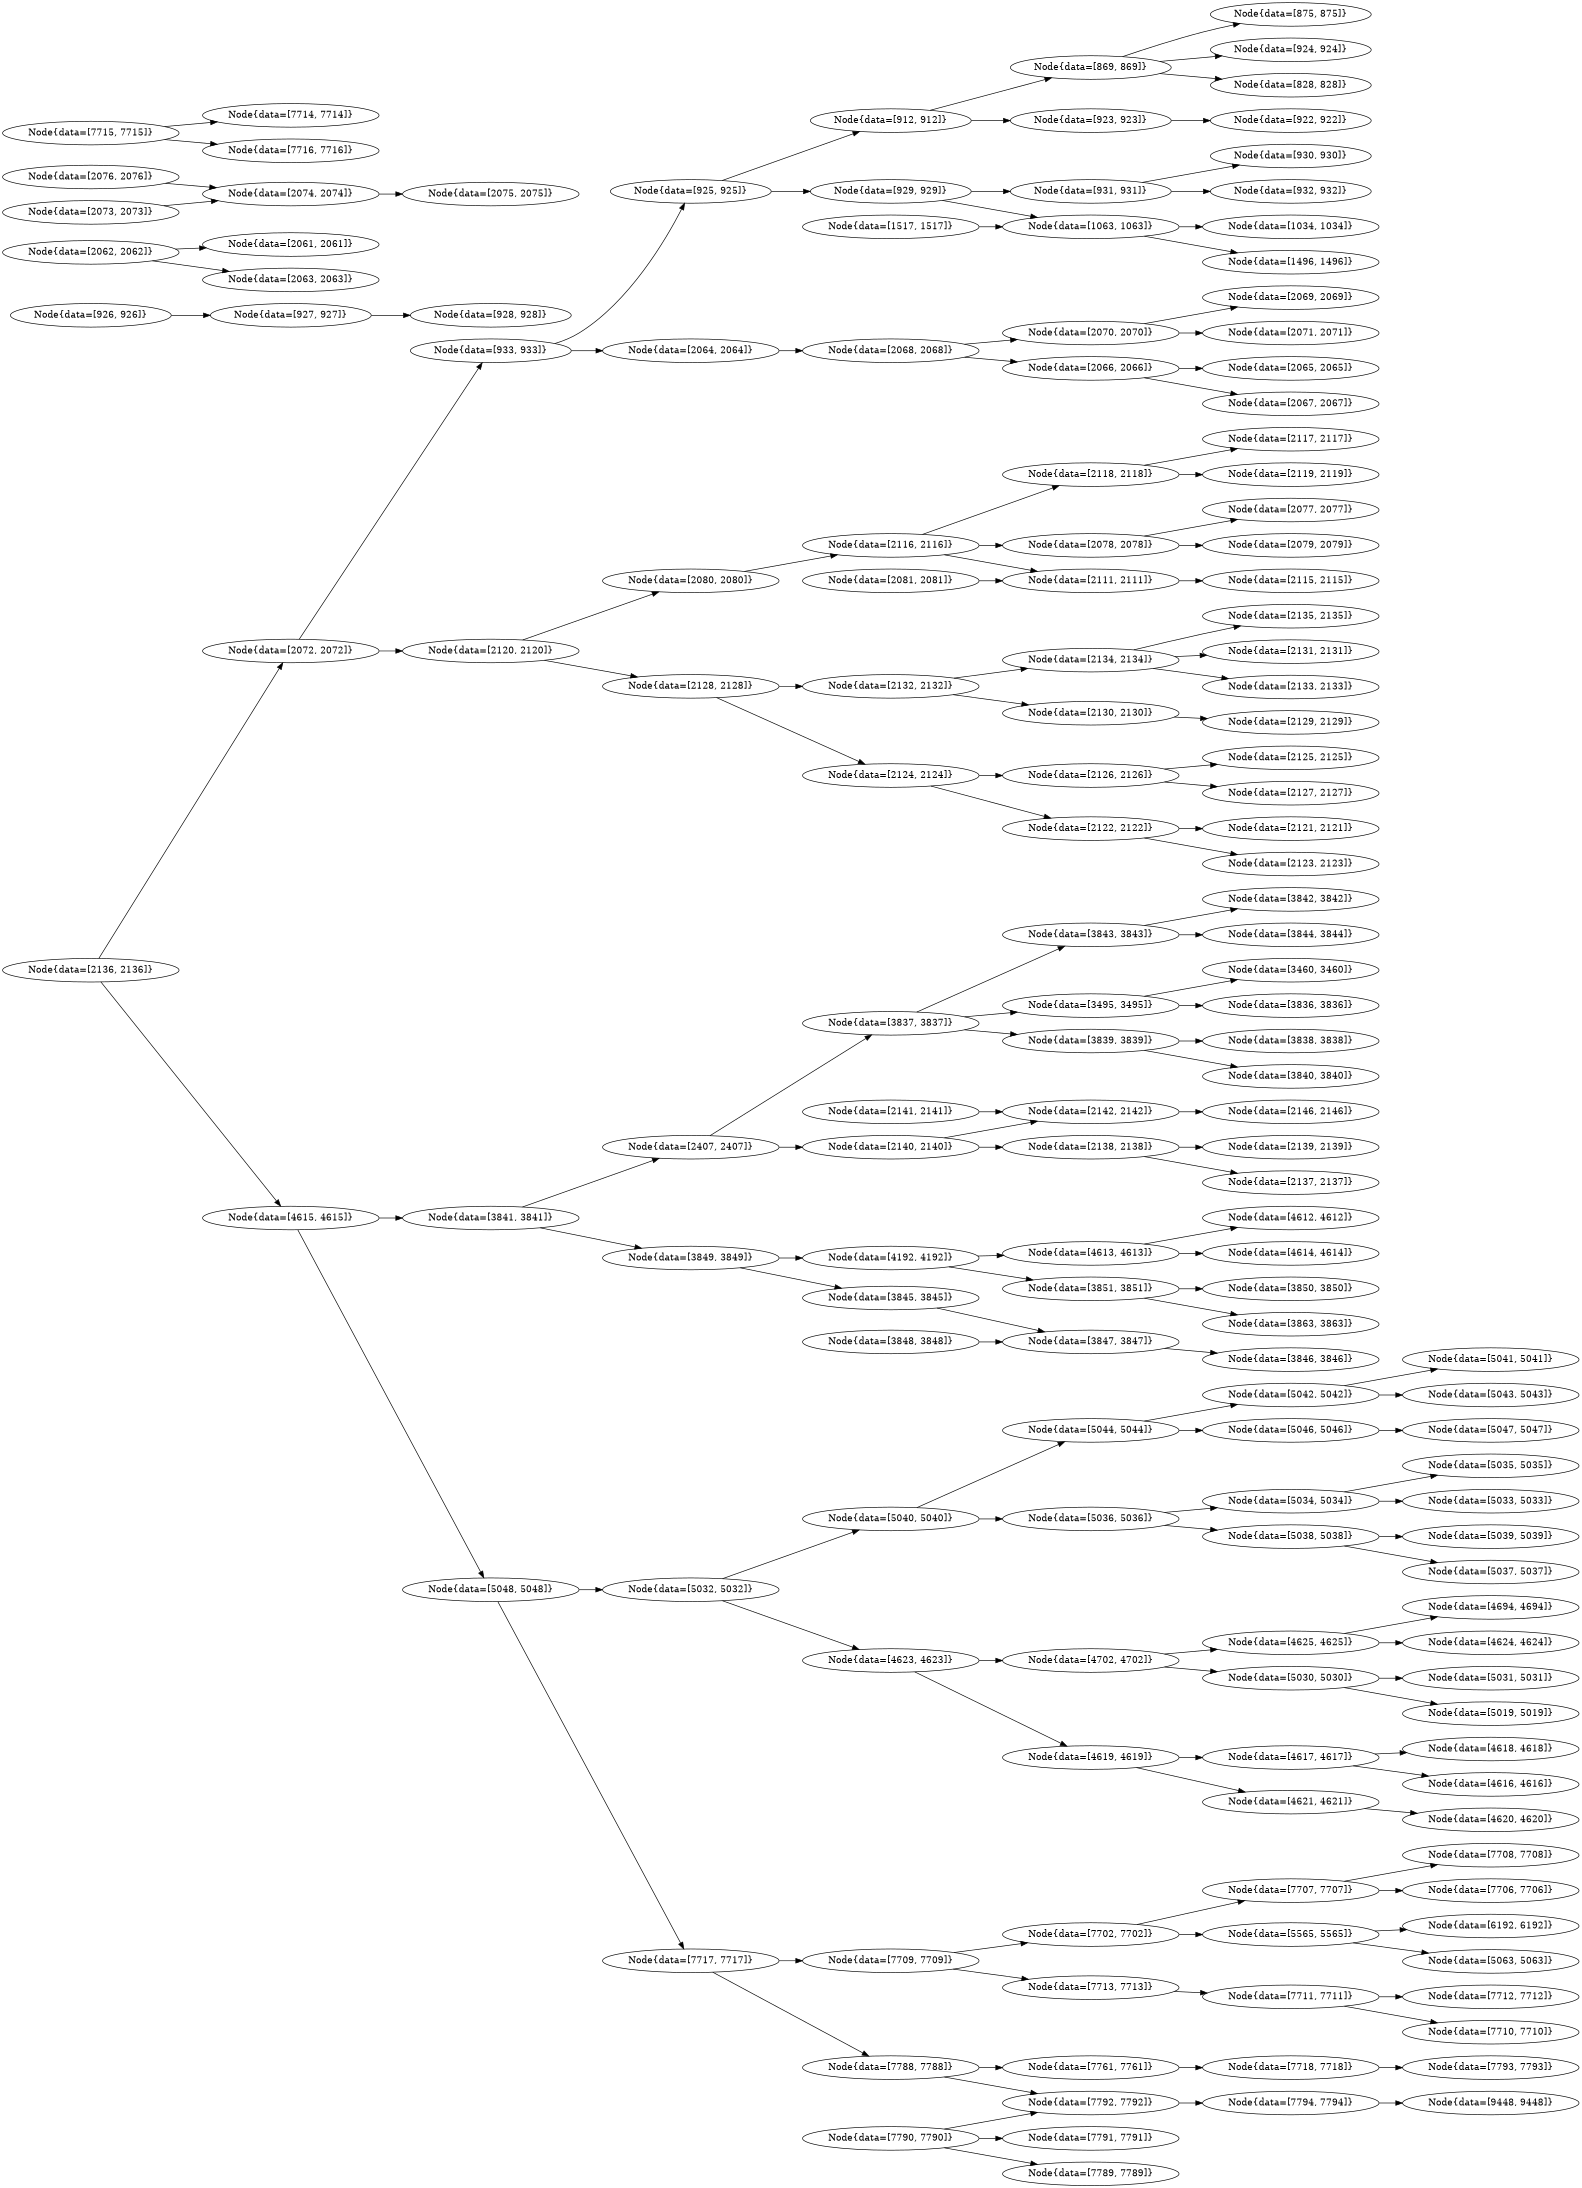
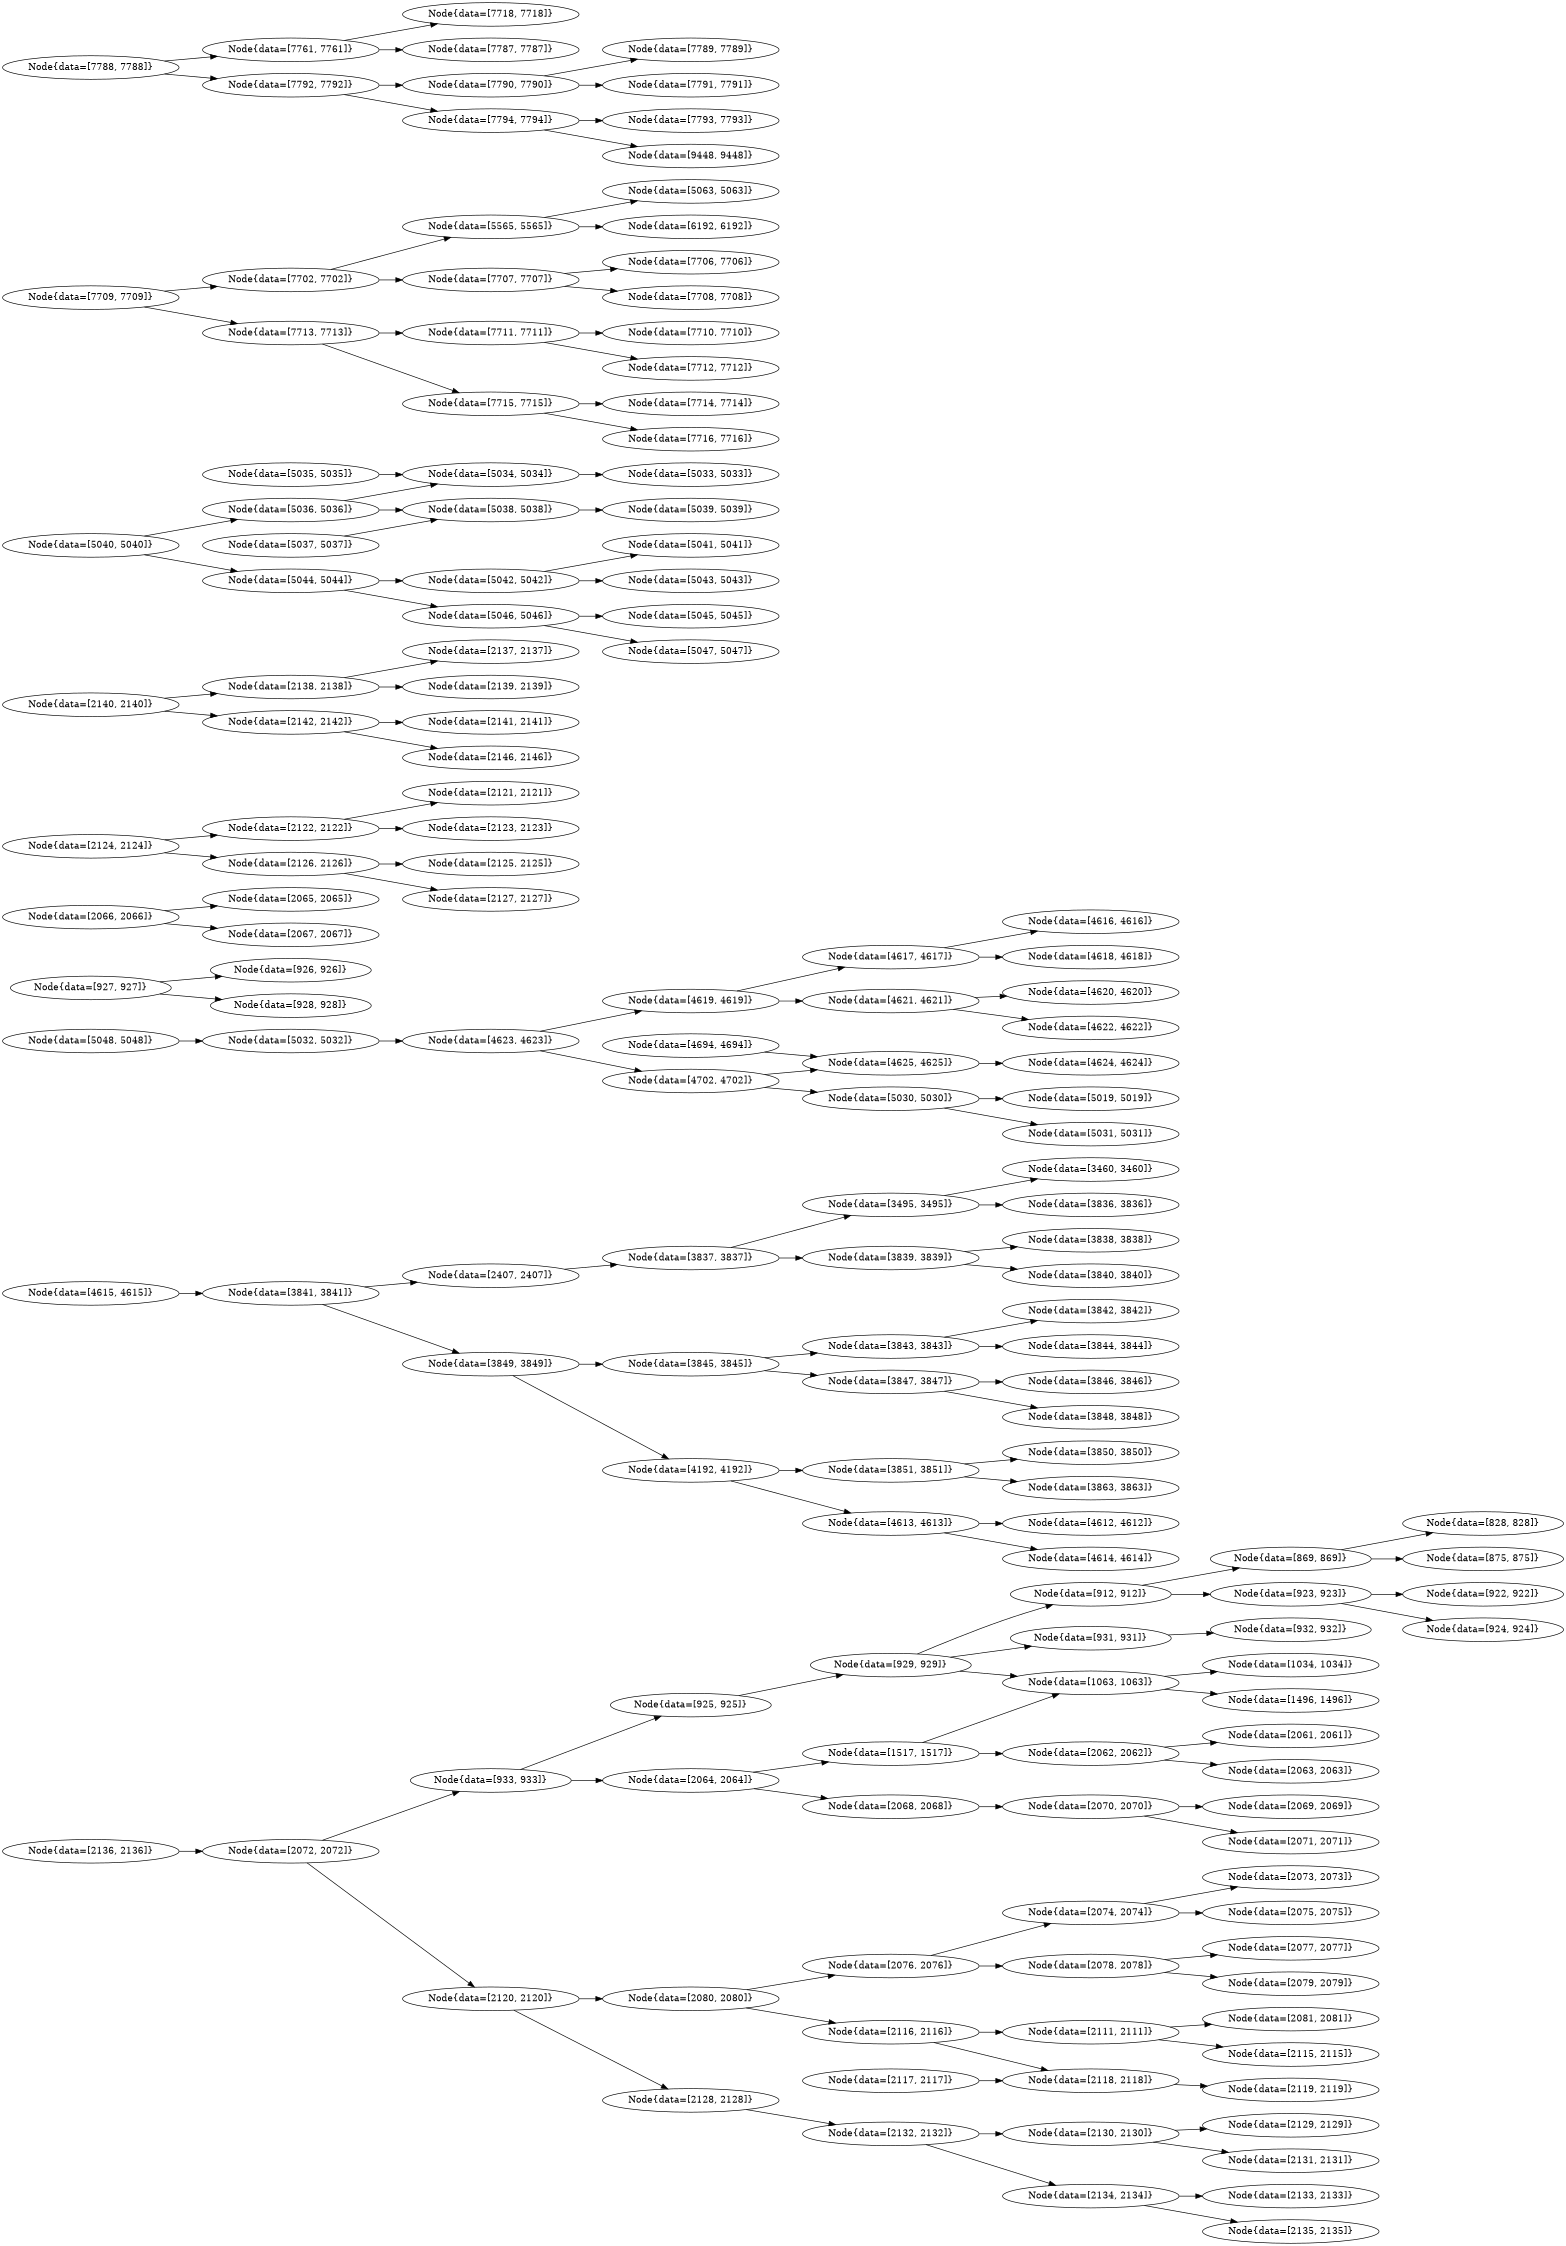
none -> (491, 50)
(1187, 59) -> (1384, 1611)
(1291, 156) -> none
(788, 157) -> (981, 1628)
(188, 204) -> (1188, 1896)
(187, 315) -> (188, 979)
(988, 359) -> none
none -> (388, 367)
(1188, 457) -> (987, 2081)
(987, 545) -> (987, 1966)
(987, 581) -> (1187, 2026)
none -> (691, 616)
(1187, 656) -> (1188, 2147)
(788, 730) -> none
(988, 980) -> (788, 1356)
none -> (1091, 1028)
(189, 1091) -> none
(987, 1112) -> (387, 722)
(787, 1147) -> none
(987, 1342) -> (988, 1399)
(389, 1401) -> none
(1388, 1484) -> (387, 475)
(1388, 1554) -> (388, 528)
(788, 1555) -> none
(1388, 1626) -> (788, 1054)
none -> (987, 1754)
none -> (788, 1767)
(691, 1961) -> none
none -> (788, 1983)
(1387, 2068) -> (587, 121)
(988, 2121) -> (387, 85)
